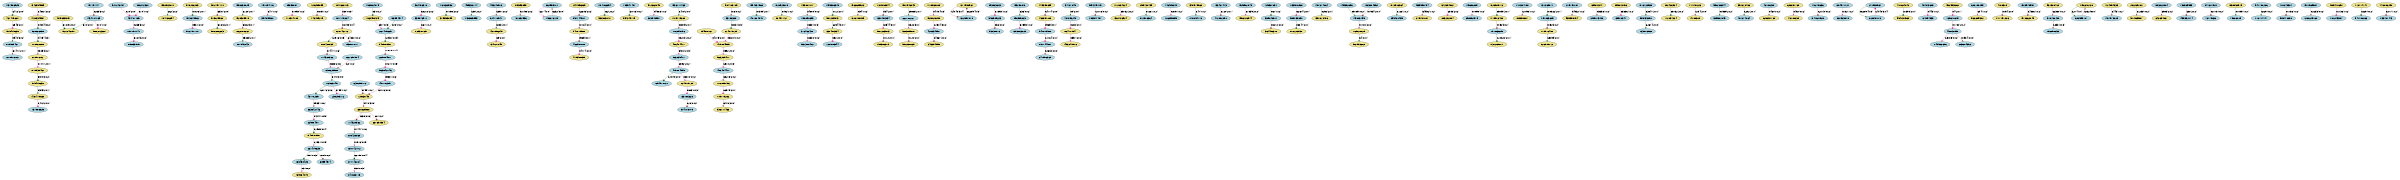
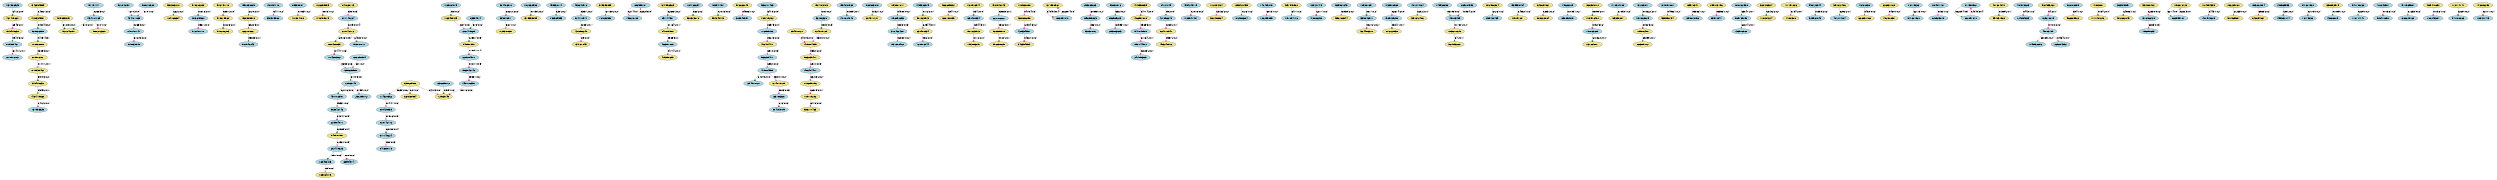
(1227, 12) -> (1322, 12)
(364, 102) -> (426, 90)
